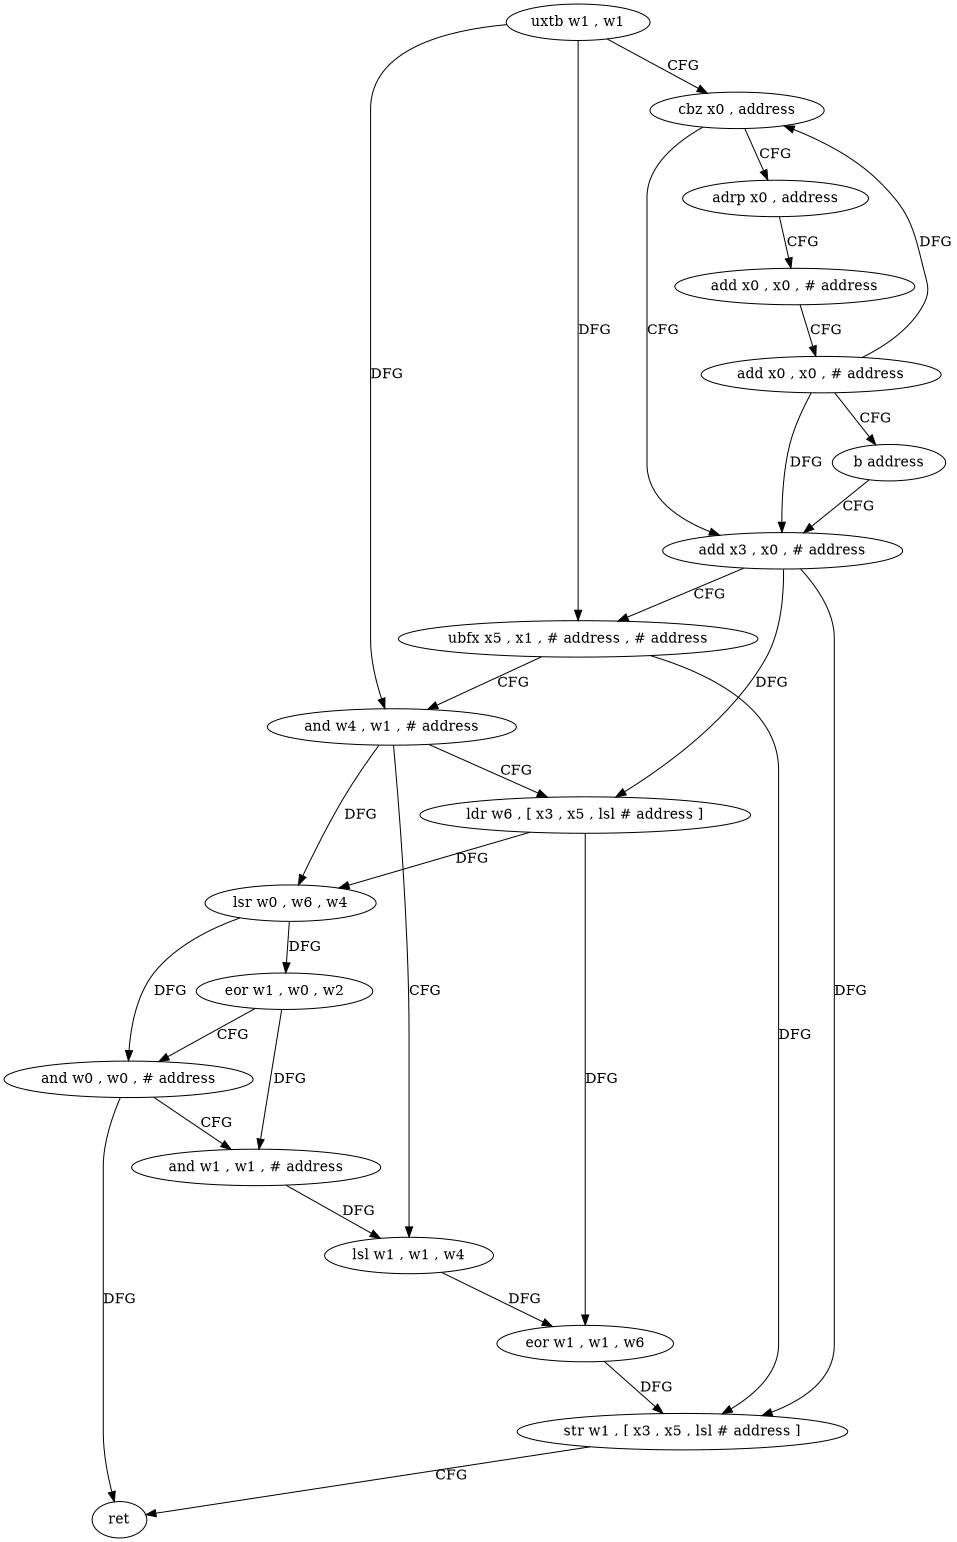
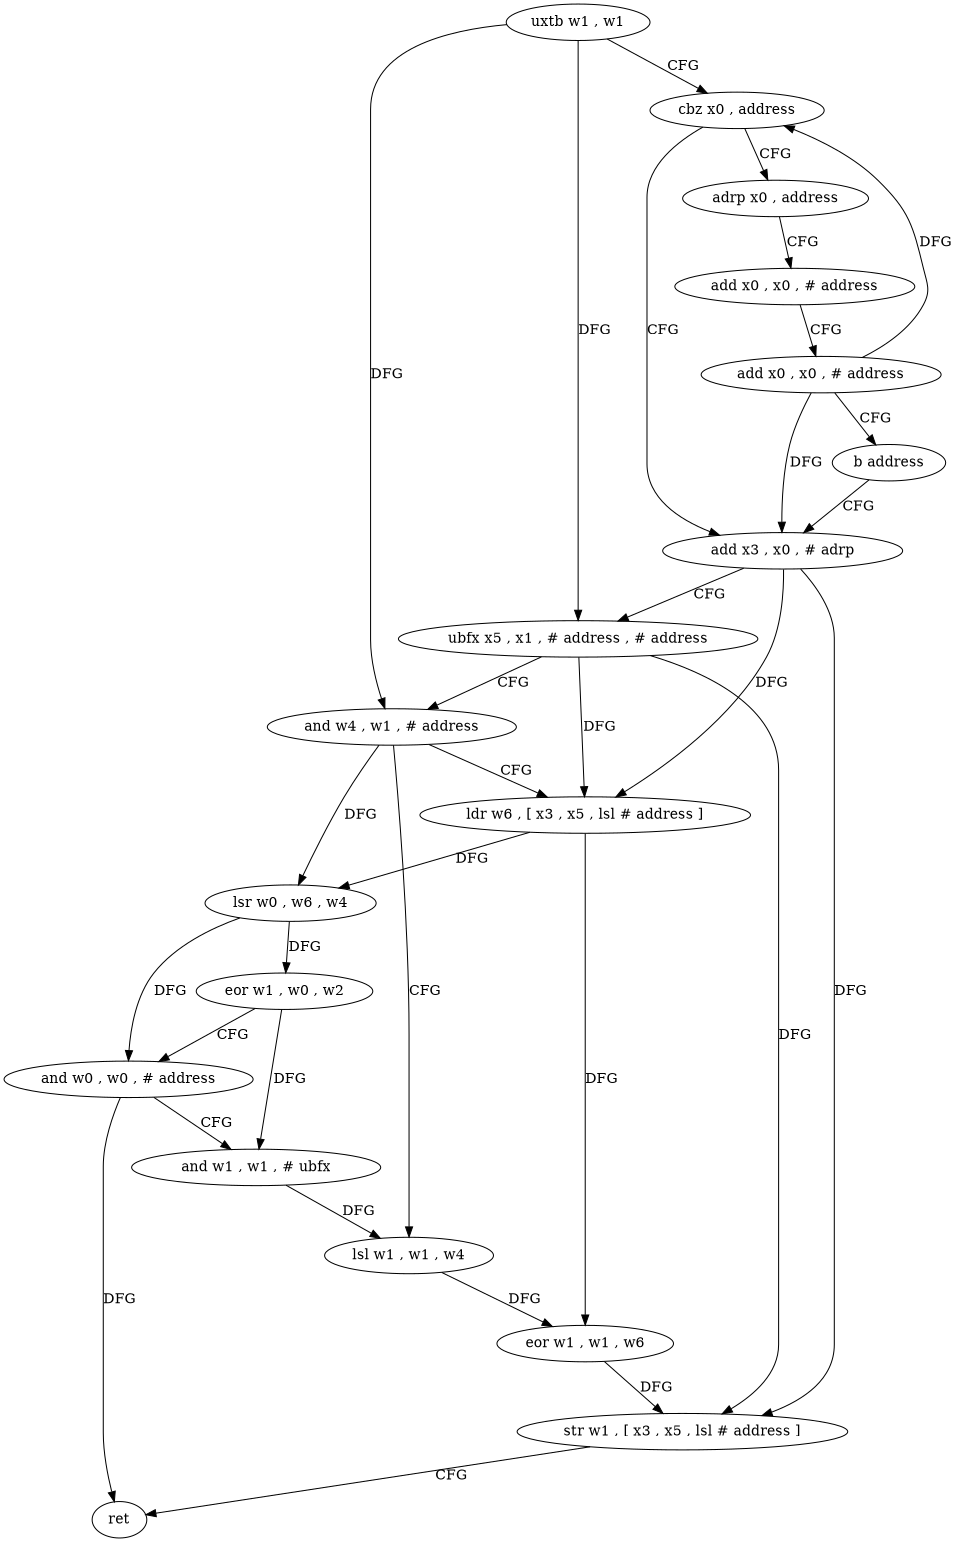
(783, 551) -> (783, 551)
none -> (581, 722)
(256, 1167) -> (256, 1167)
